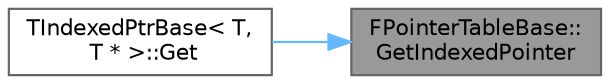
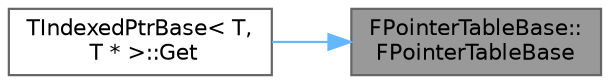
(476, 42) -> (476, 42)
